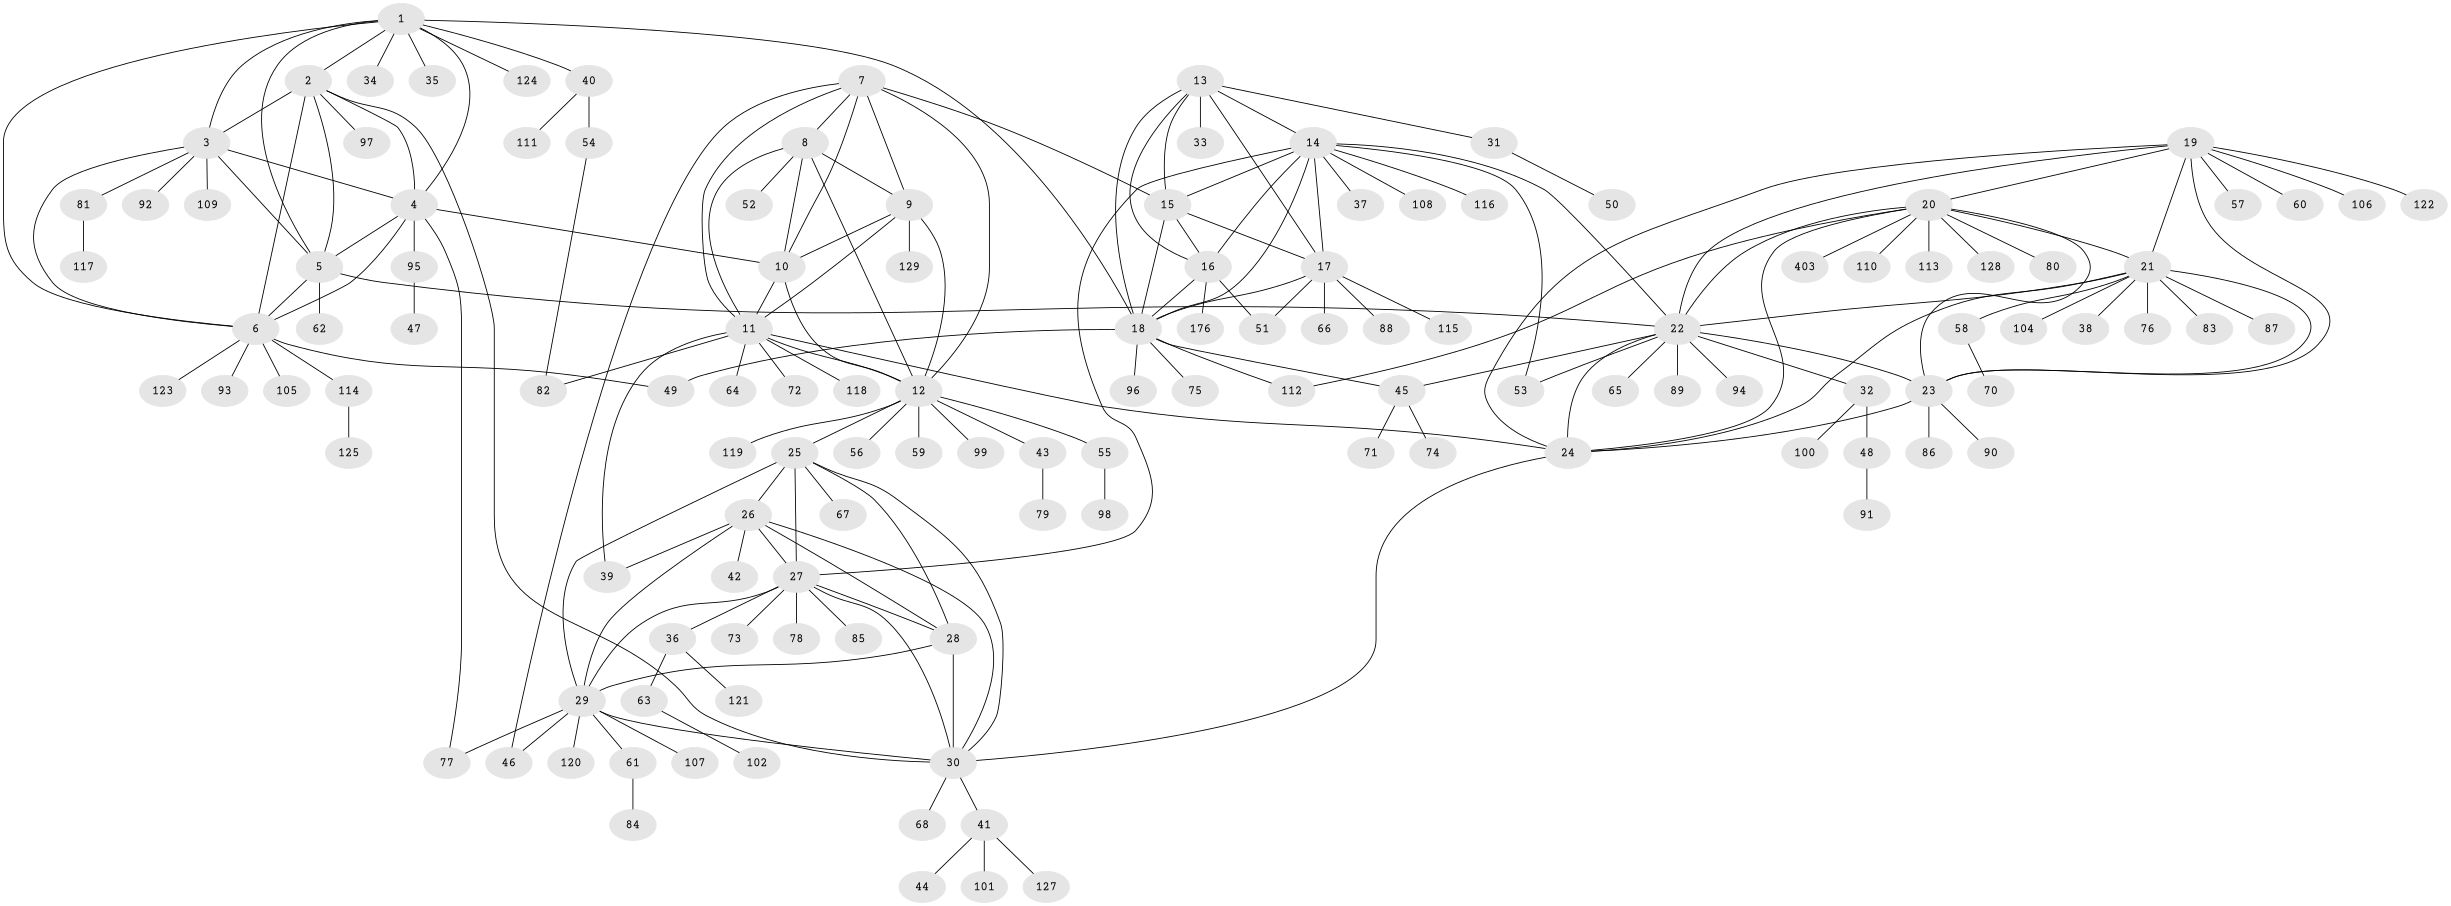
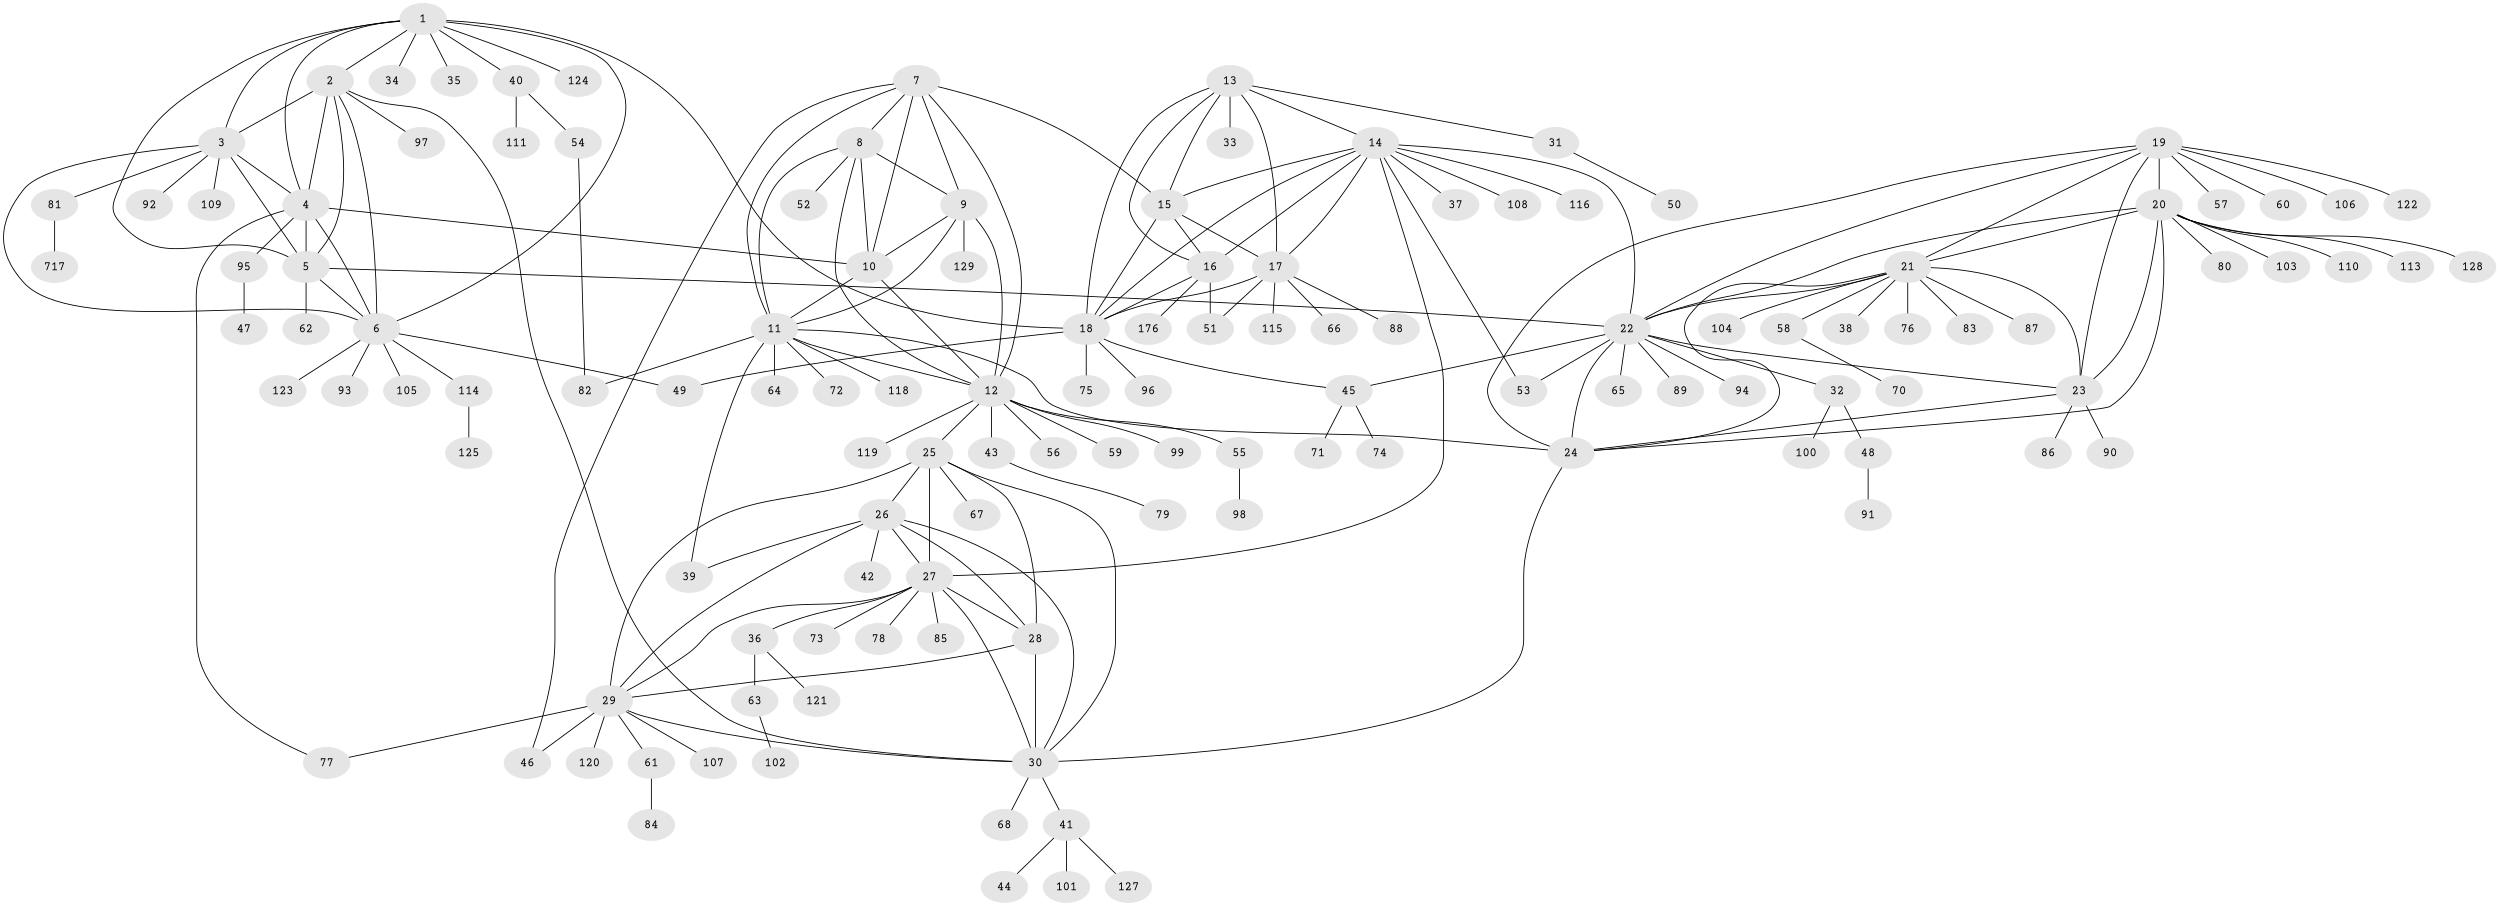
(84, 267) -> (55, 267)
(1805, 267) -> (2287, 267)
(1292, 391) -> none
